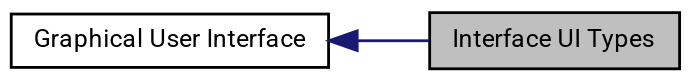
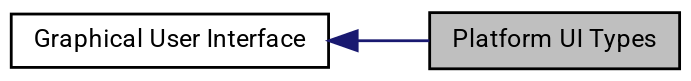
(555, 41) -> (555, 41)
